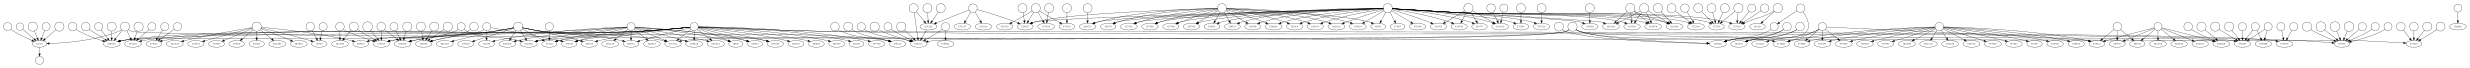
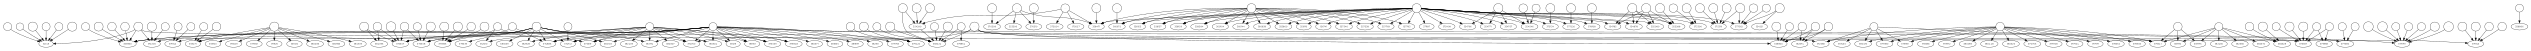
(1788, 17) -> (1810, 36)
(414, 38) -> (294, 37)
(40, 50) -> (53, 34)
